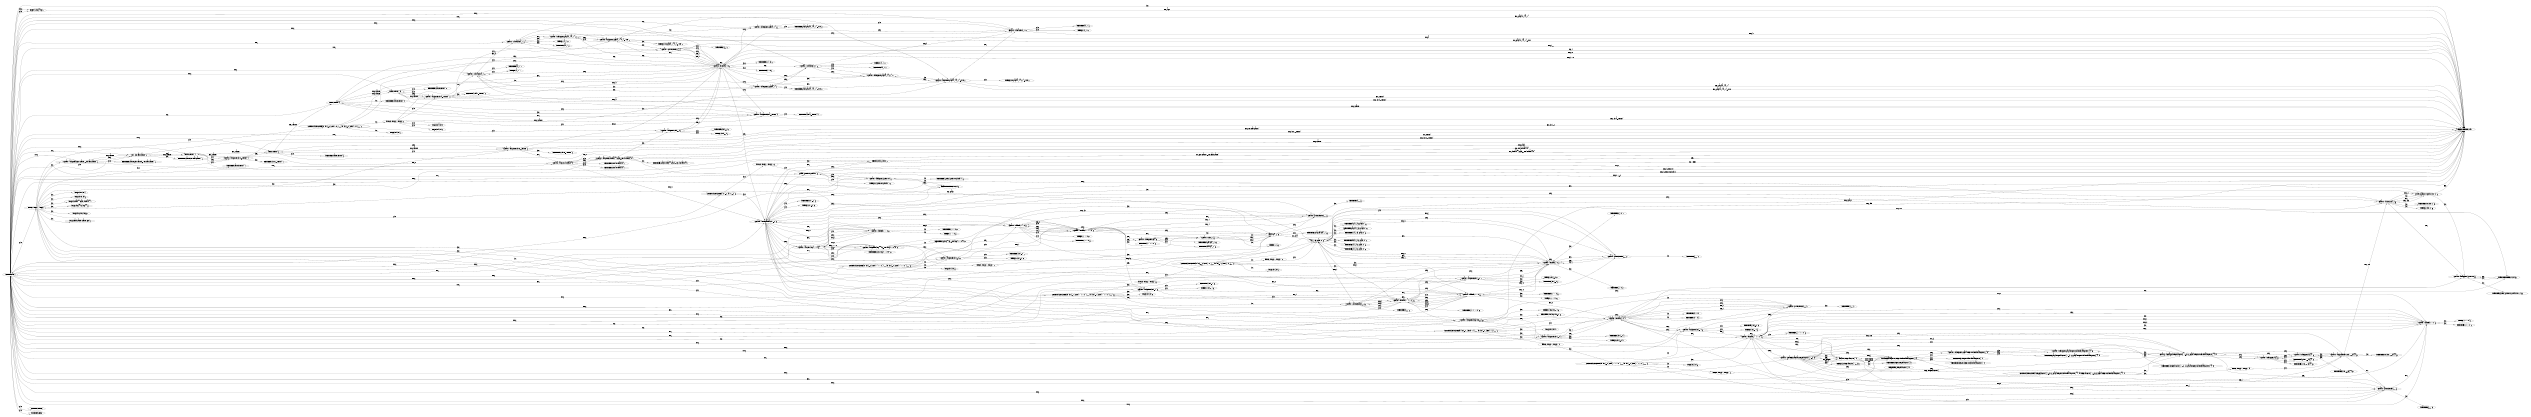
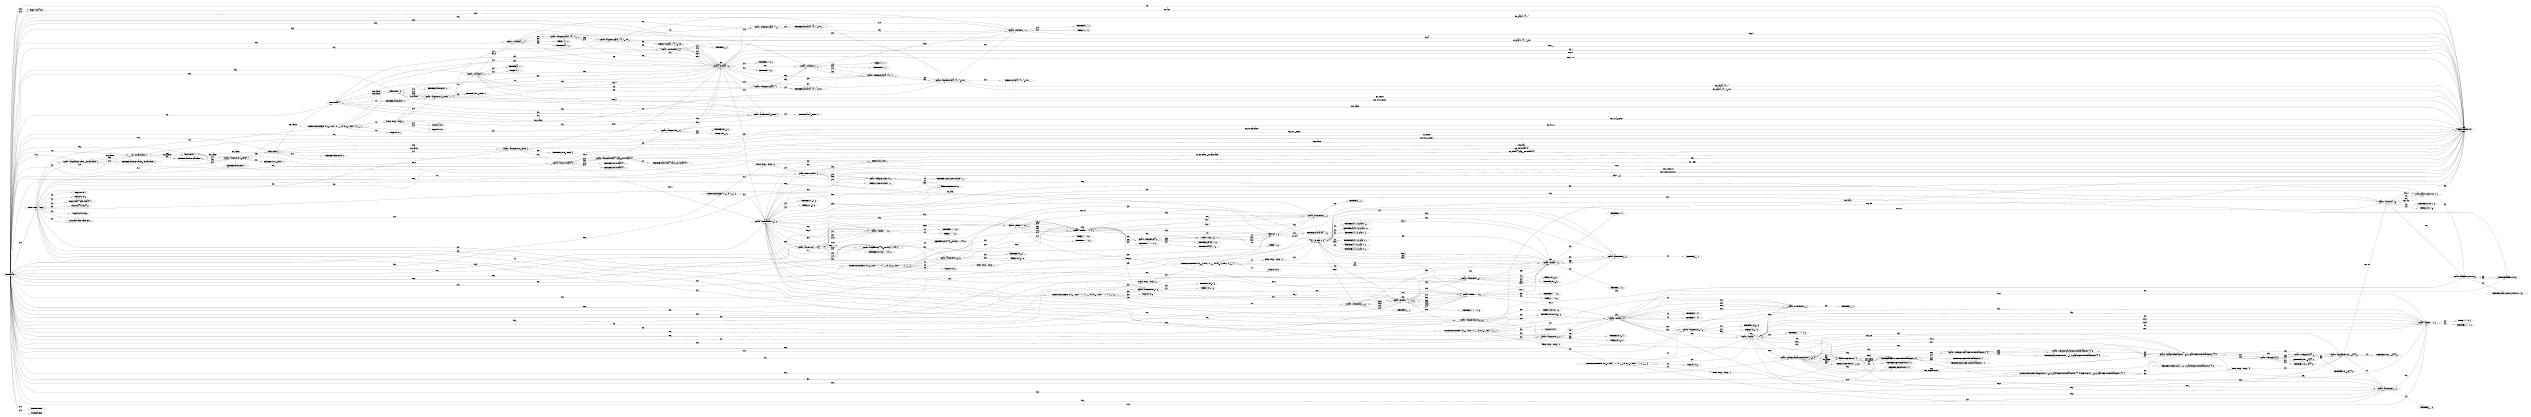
(1335, 242) -> (1335, 242)
(2322, 355) -> none
